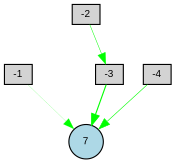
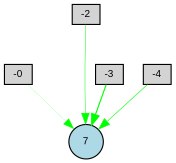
(96, 39) -> (85, 69)
(18, 74) -> (18, 74)
